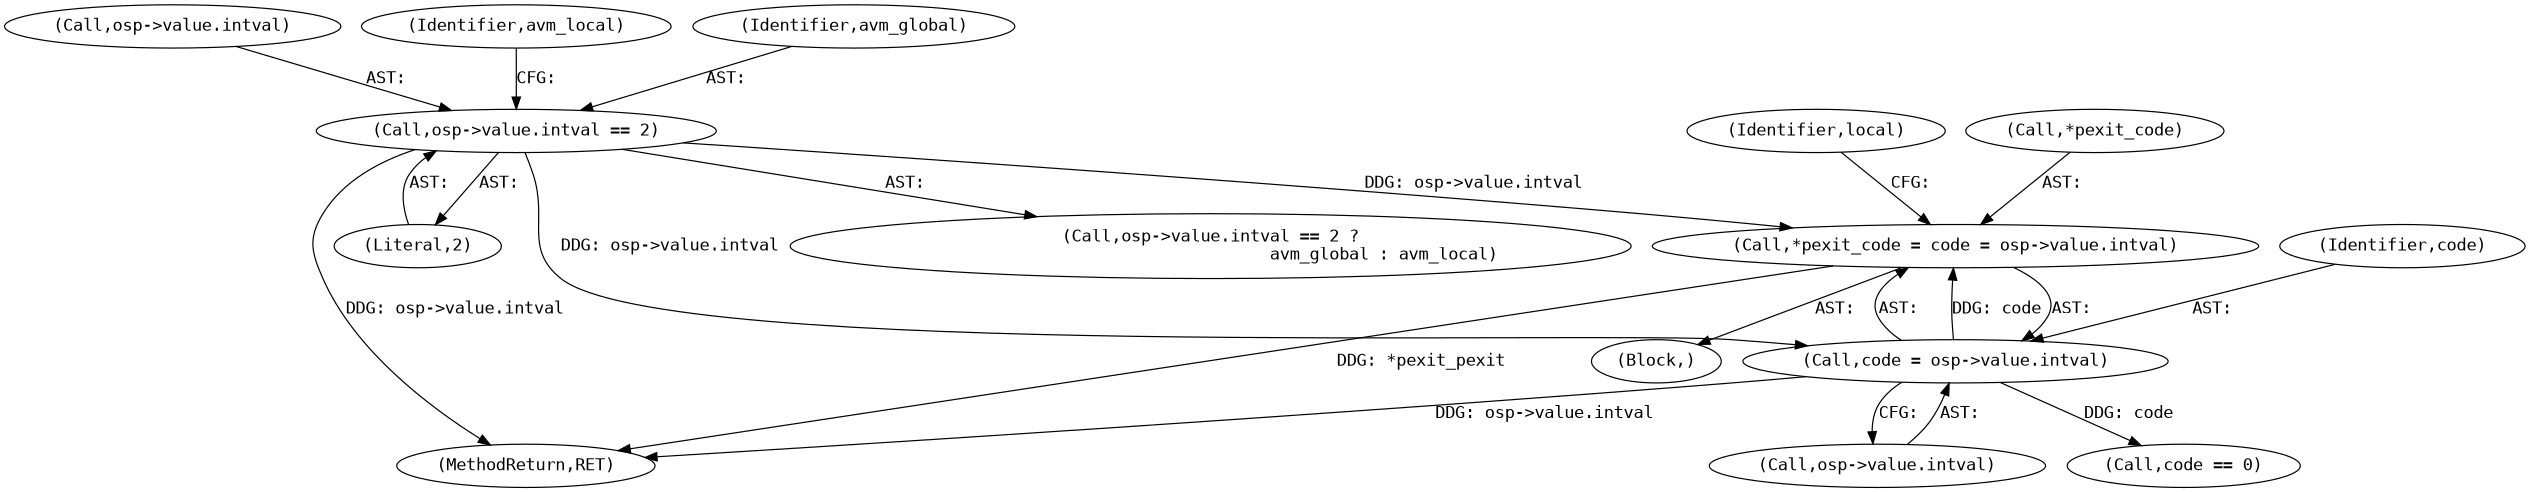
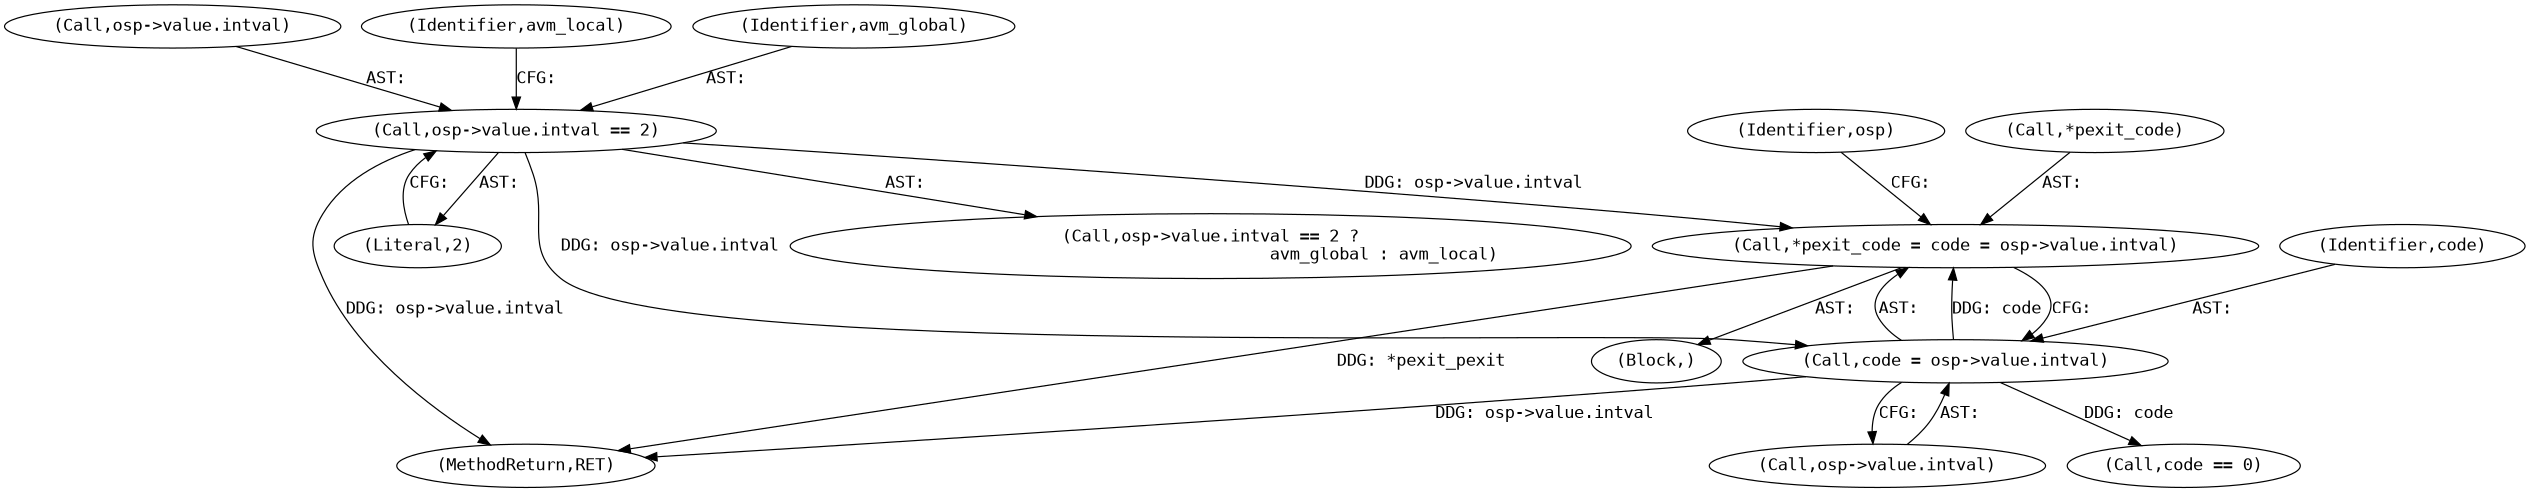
(1816, 131) -> (1816, 131)
(435, 183) -> (435, 183)
(2077, 309) -> (2077, 309)
